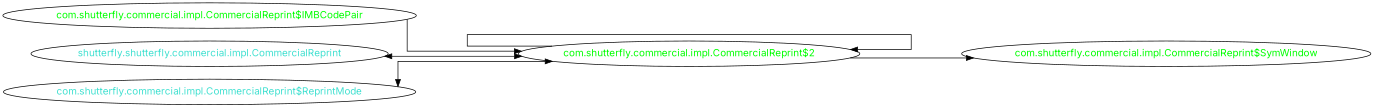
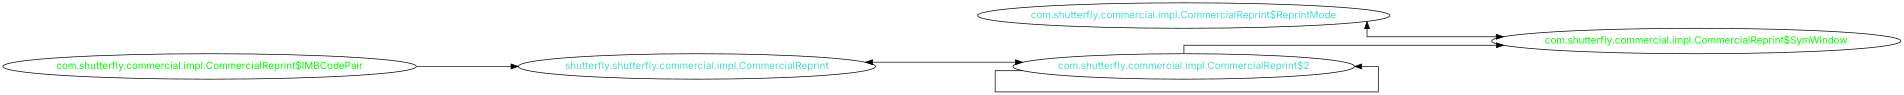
(445, 51) -> (464, 66)
(689, 54) -> (1184, 66)
(463, 61) -> (1428, 37)
